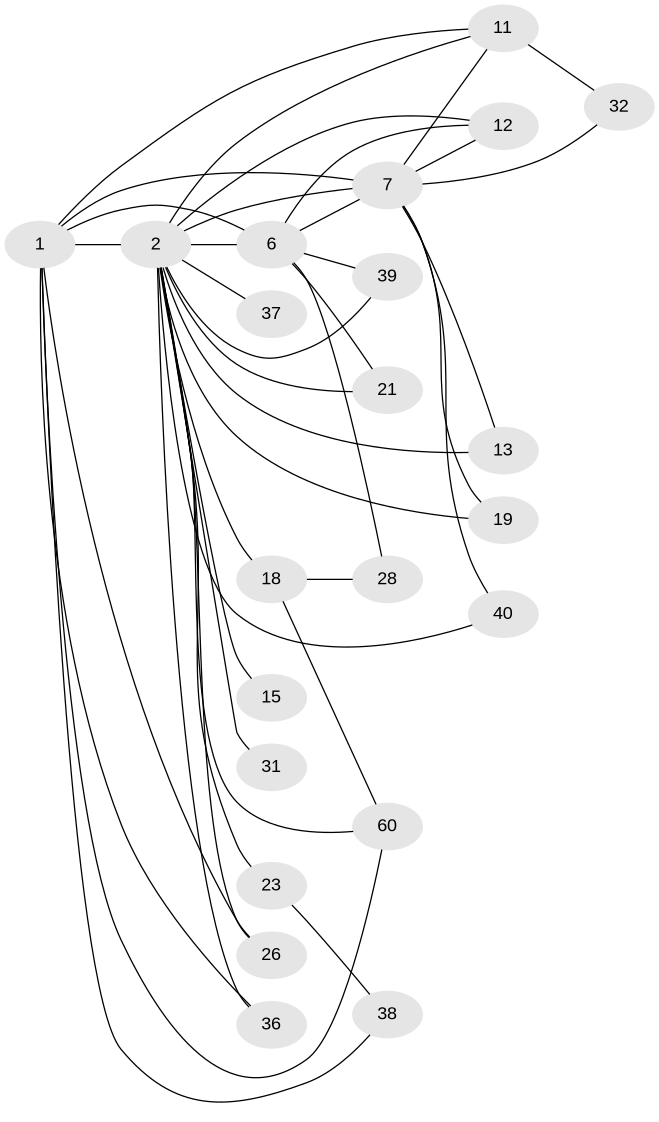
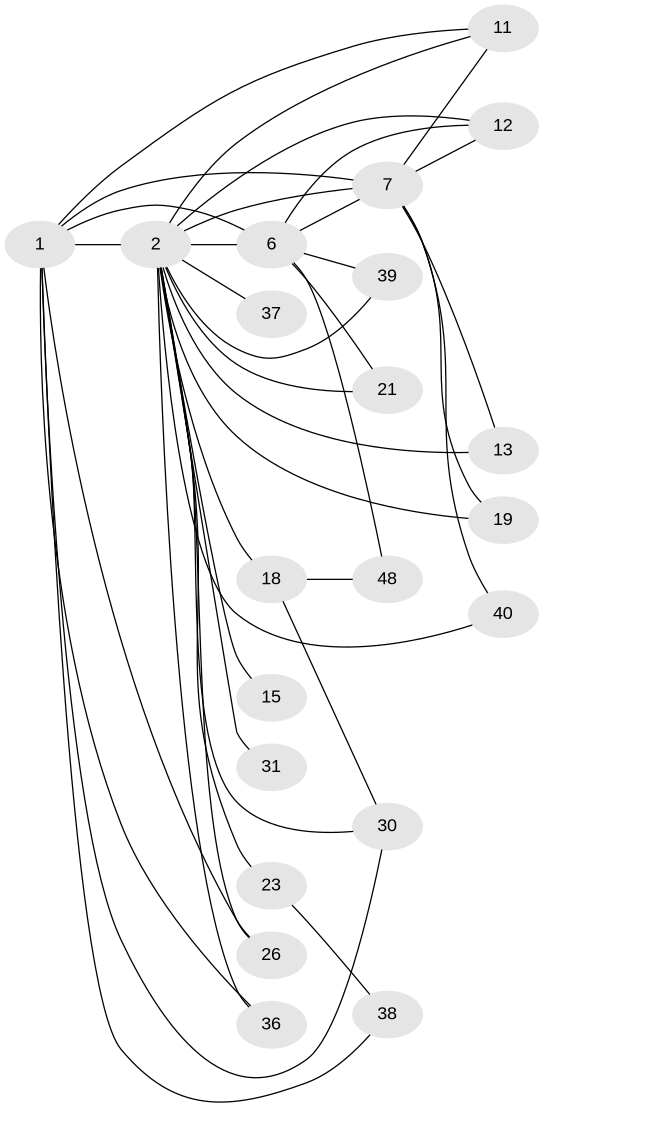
(619, 107) -> none
(388, 579) -> (388, 579)
(388, 827) -> (388, 827)
